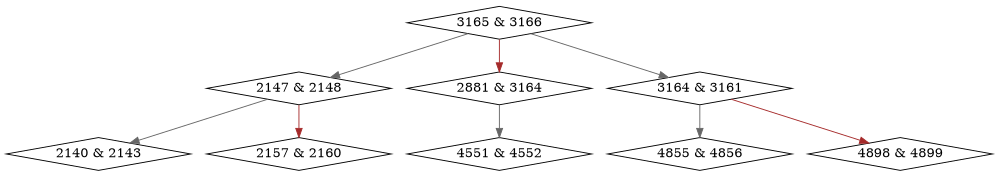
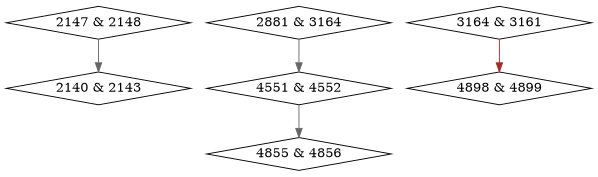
(499, 23) -> none
(700, 117) -> (299, 117)
(299, 154) -> none
